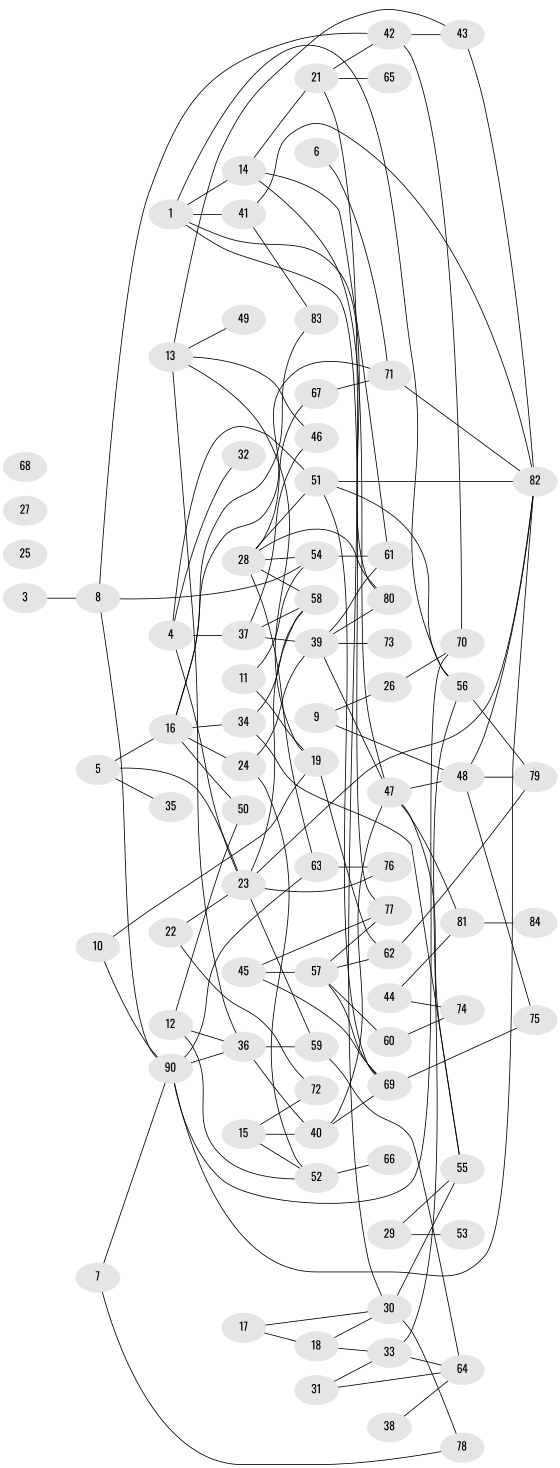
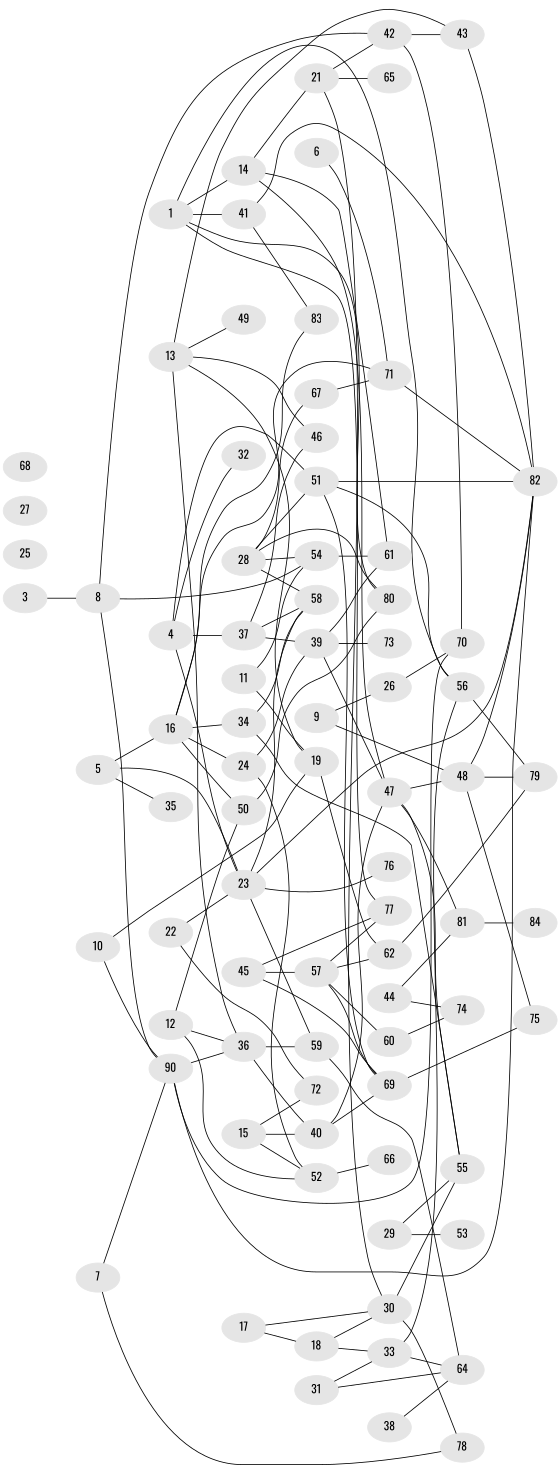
(353, 622) -> (298, 693)
(317, 867) -> none
